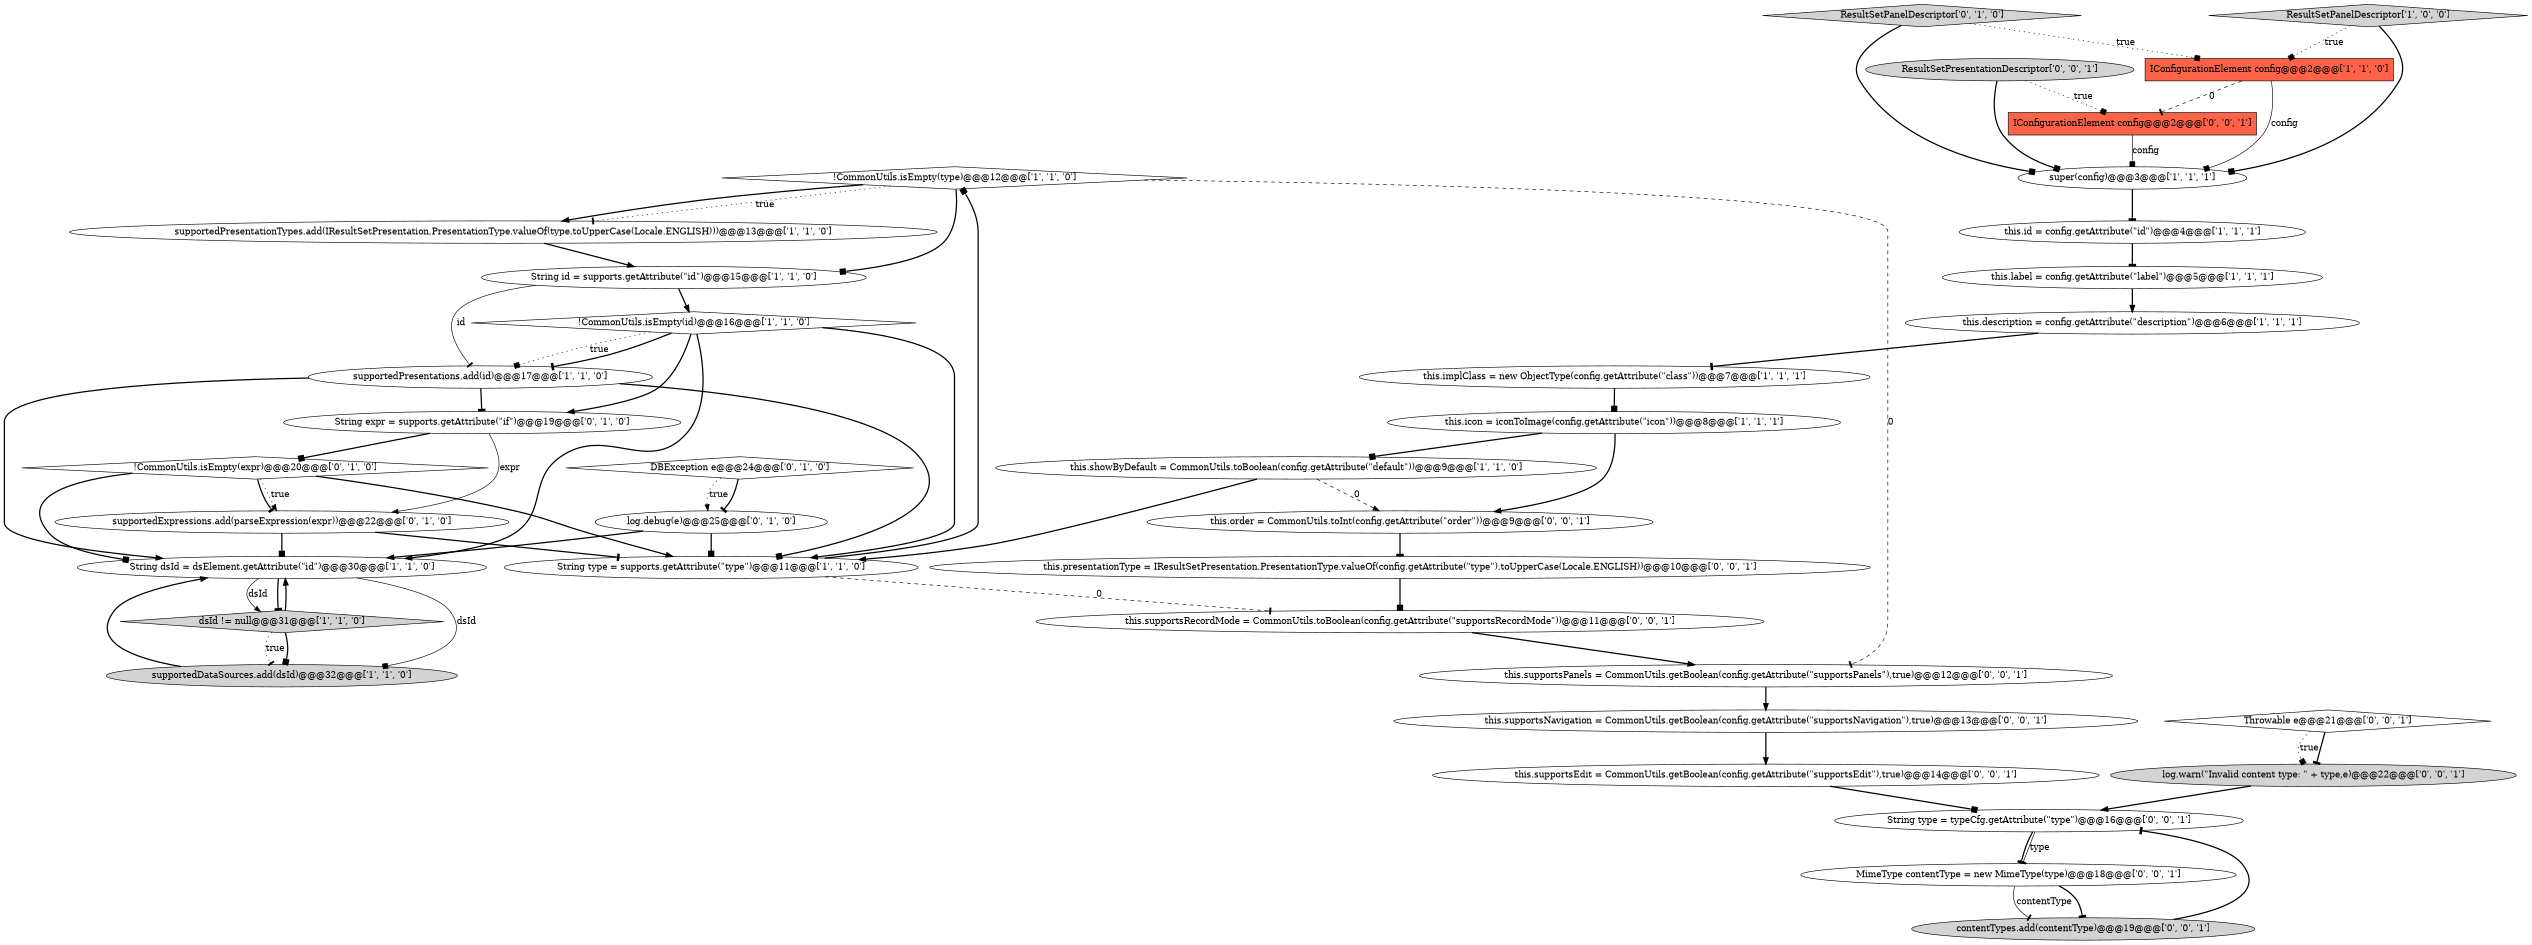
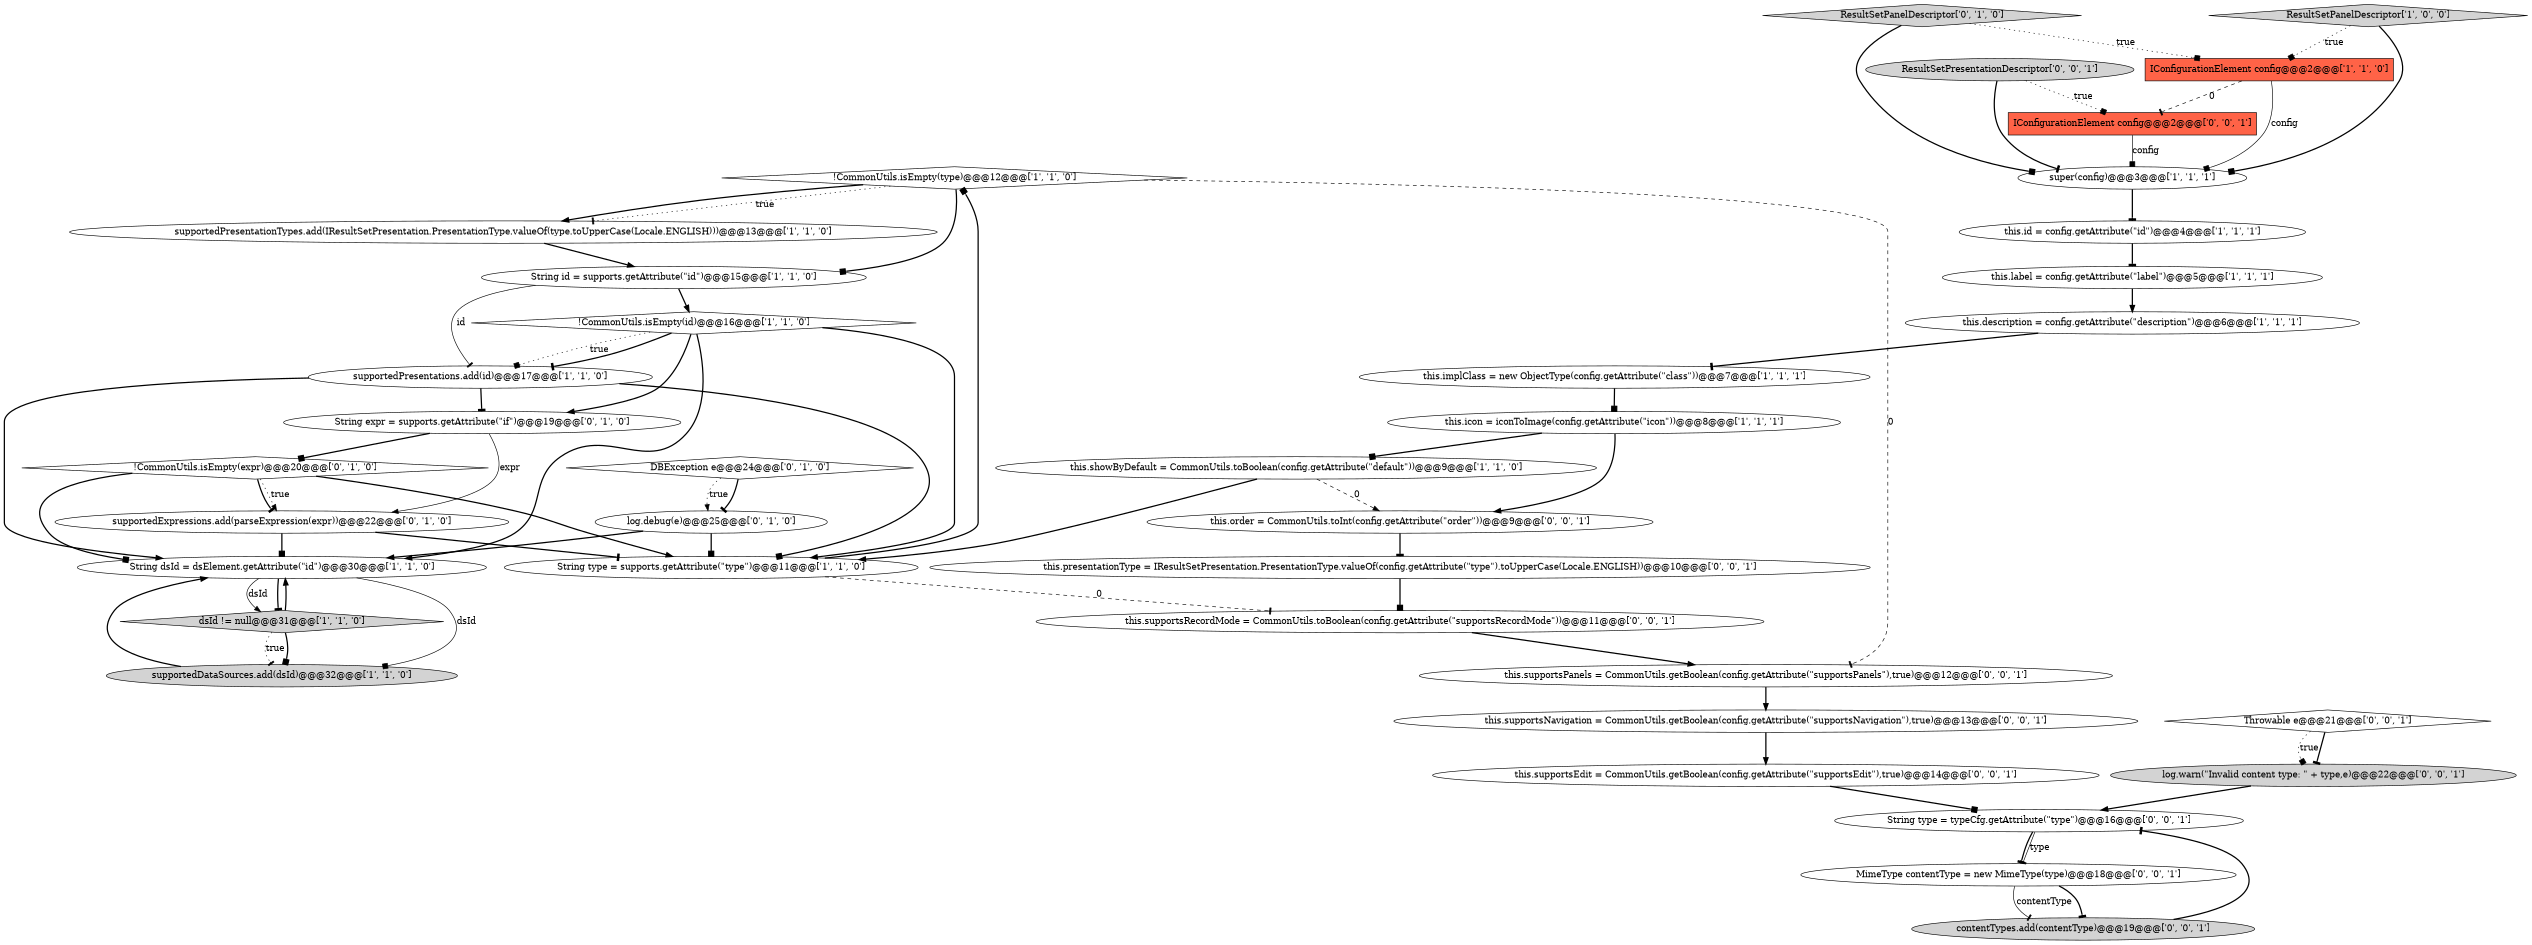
(2004, 137) -> (2005, 138)
